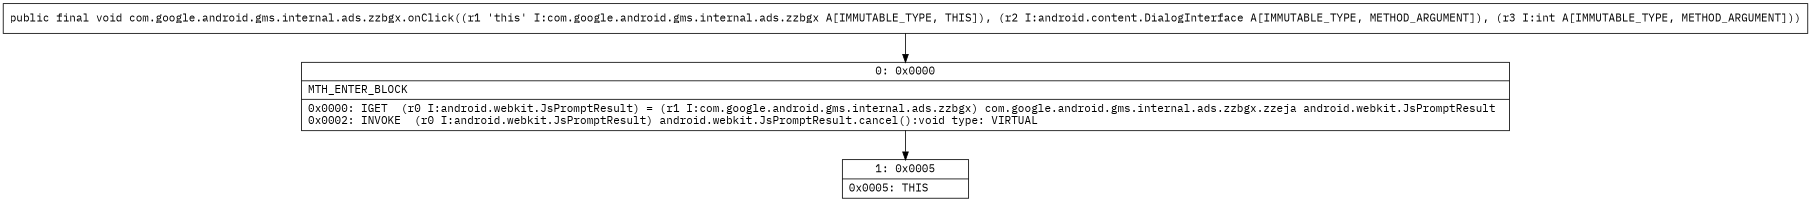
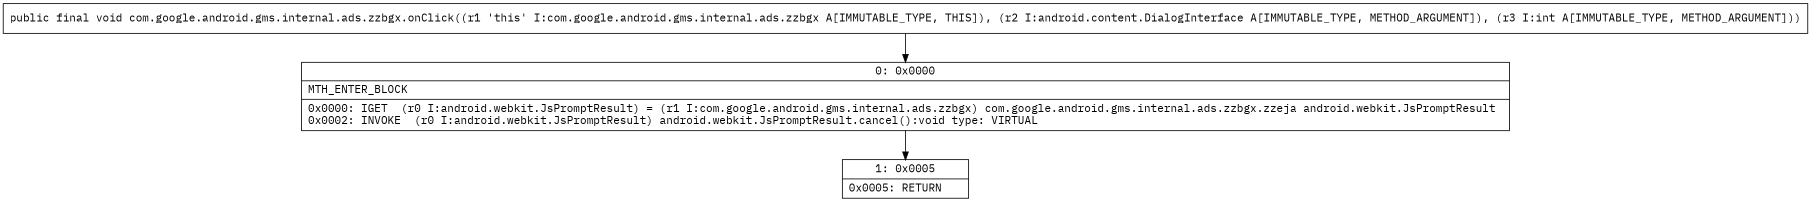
(899, 188) -> (905, 188)
